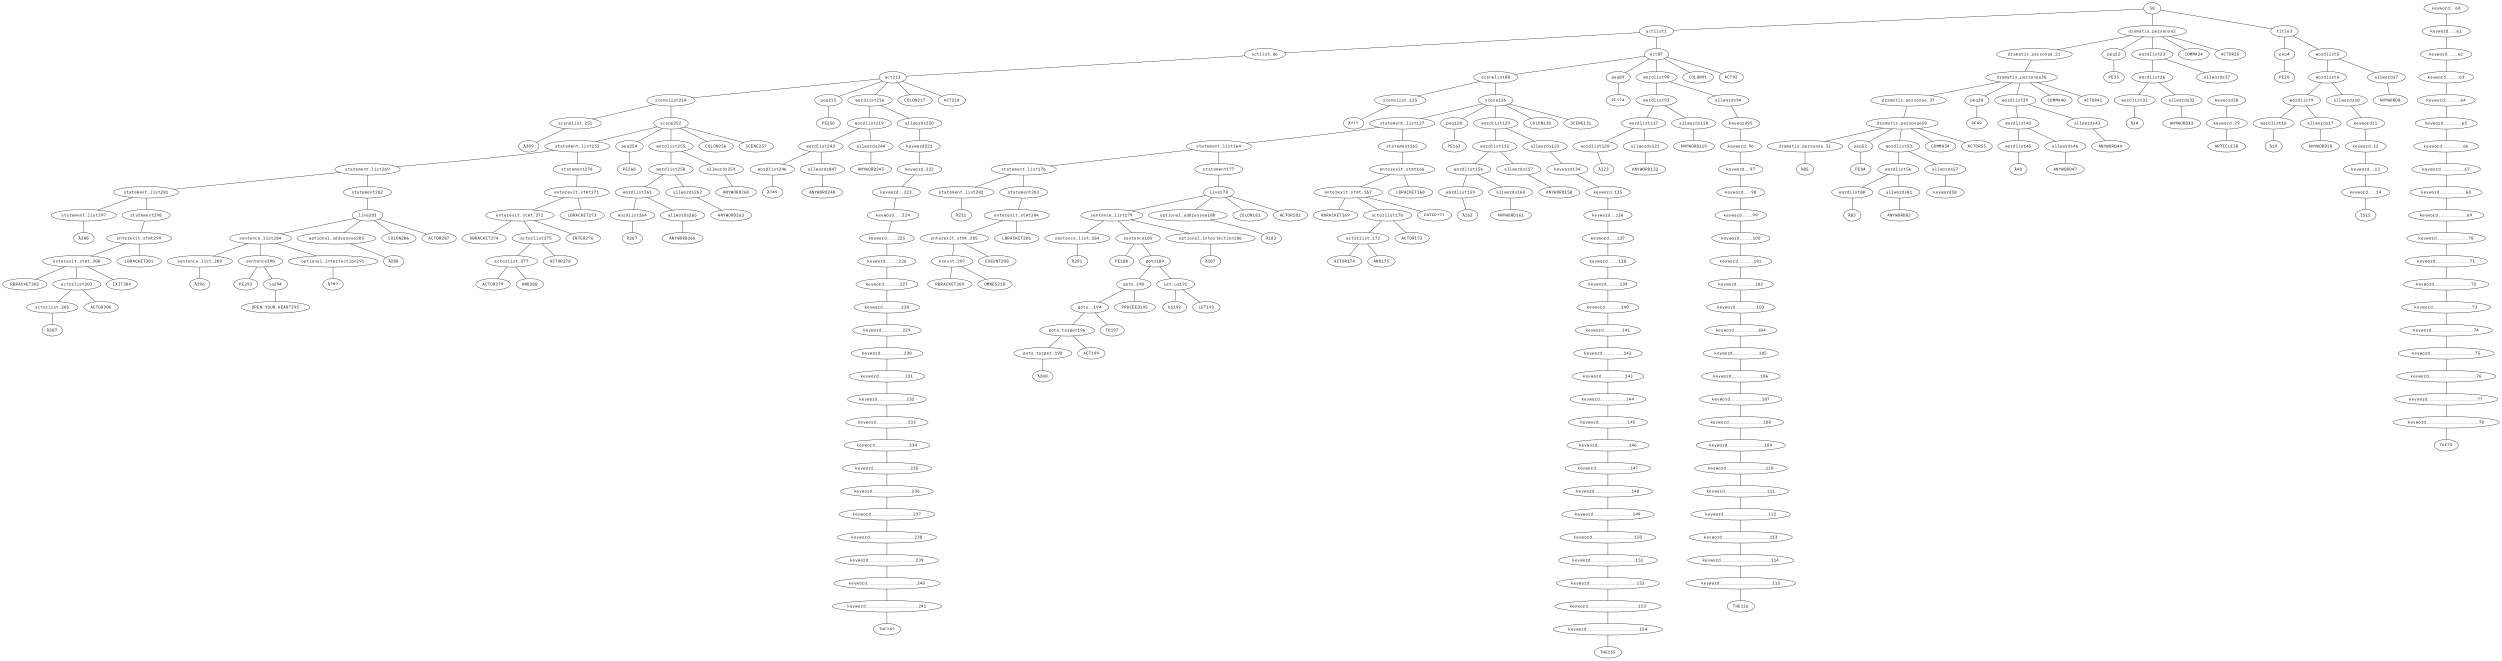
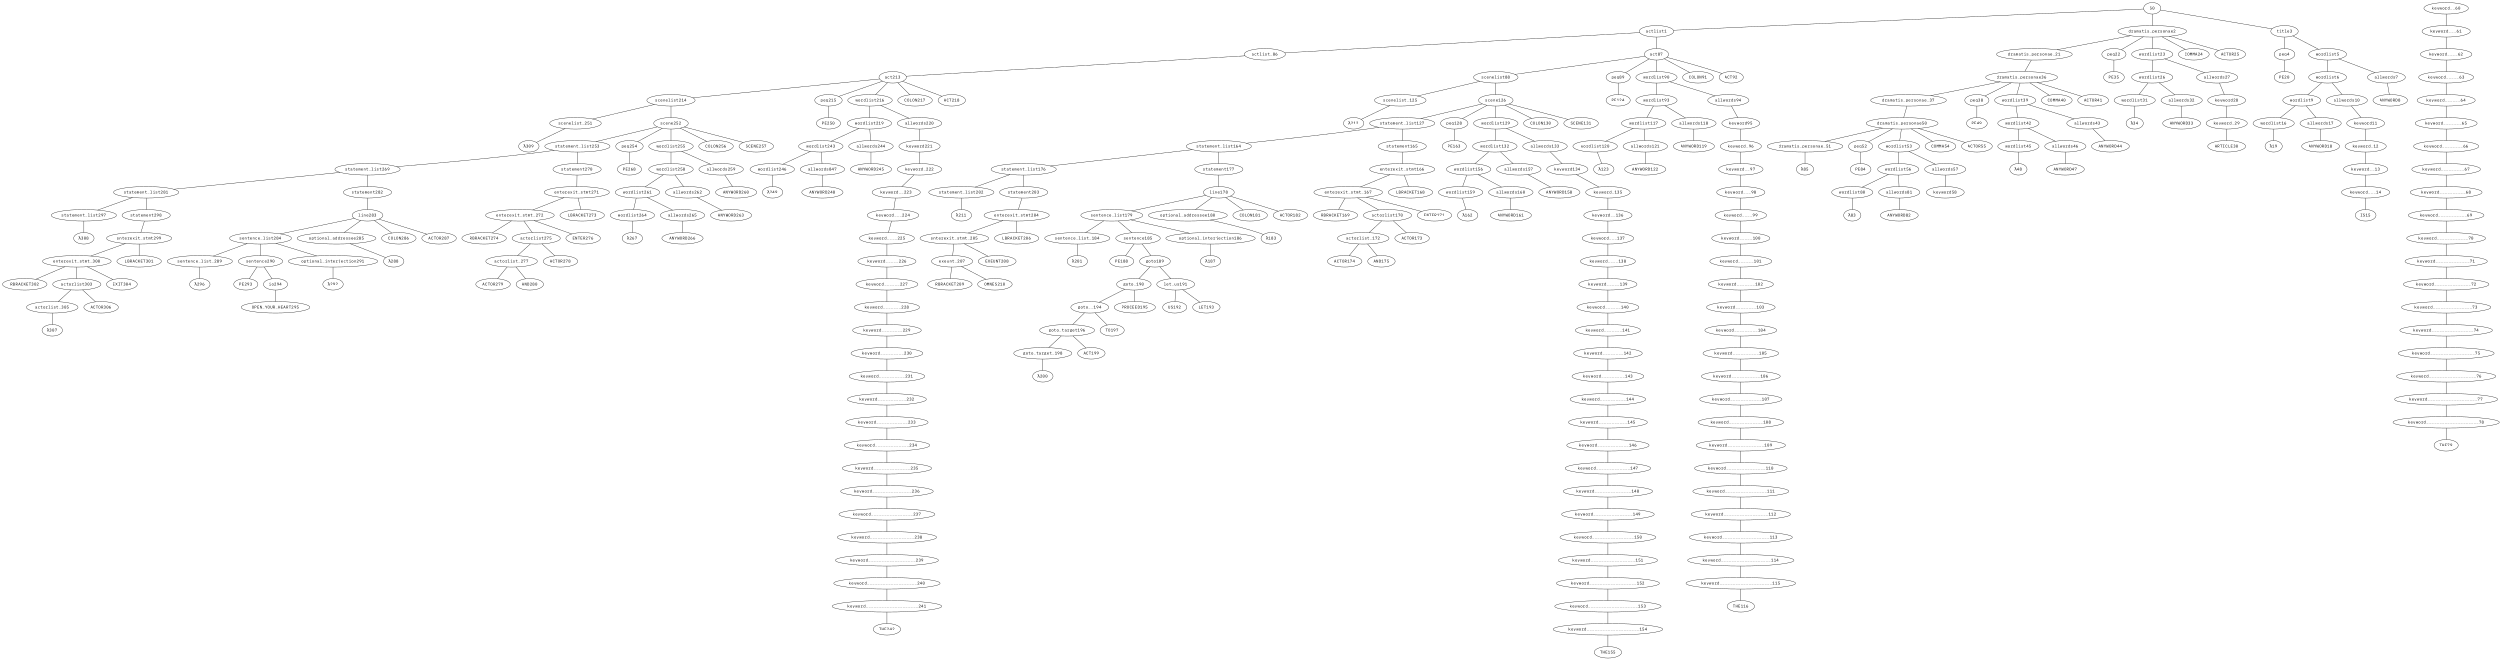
none -> (2222, 89)
